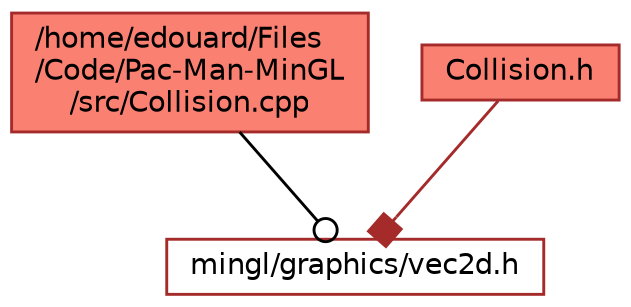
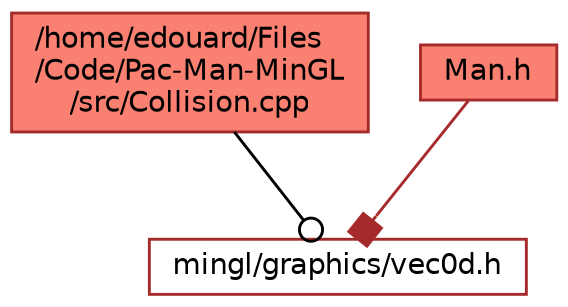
(521, 73) -> (489, 73)
(355, 267) -> (338, 267)
